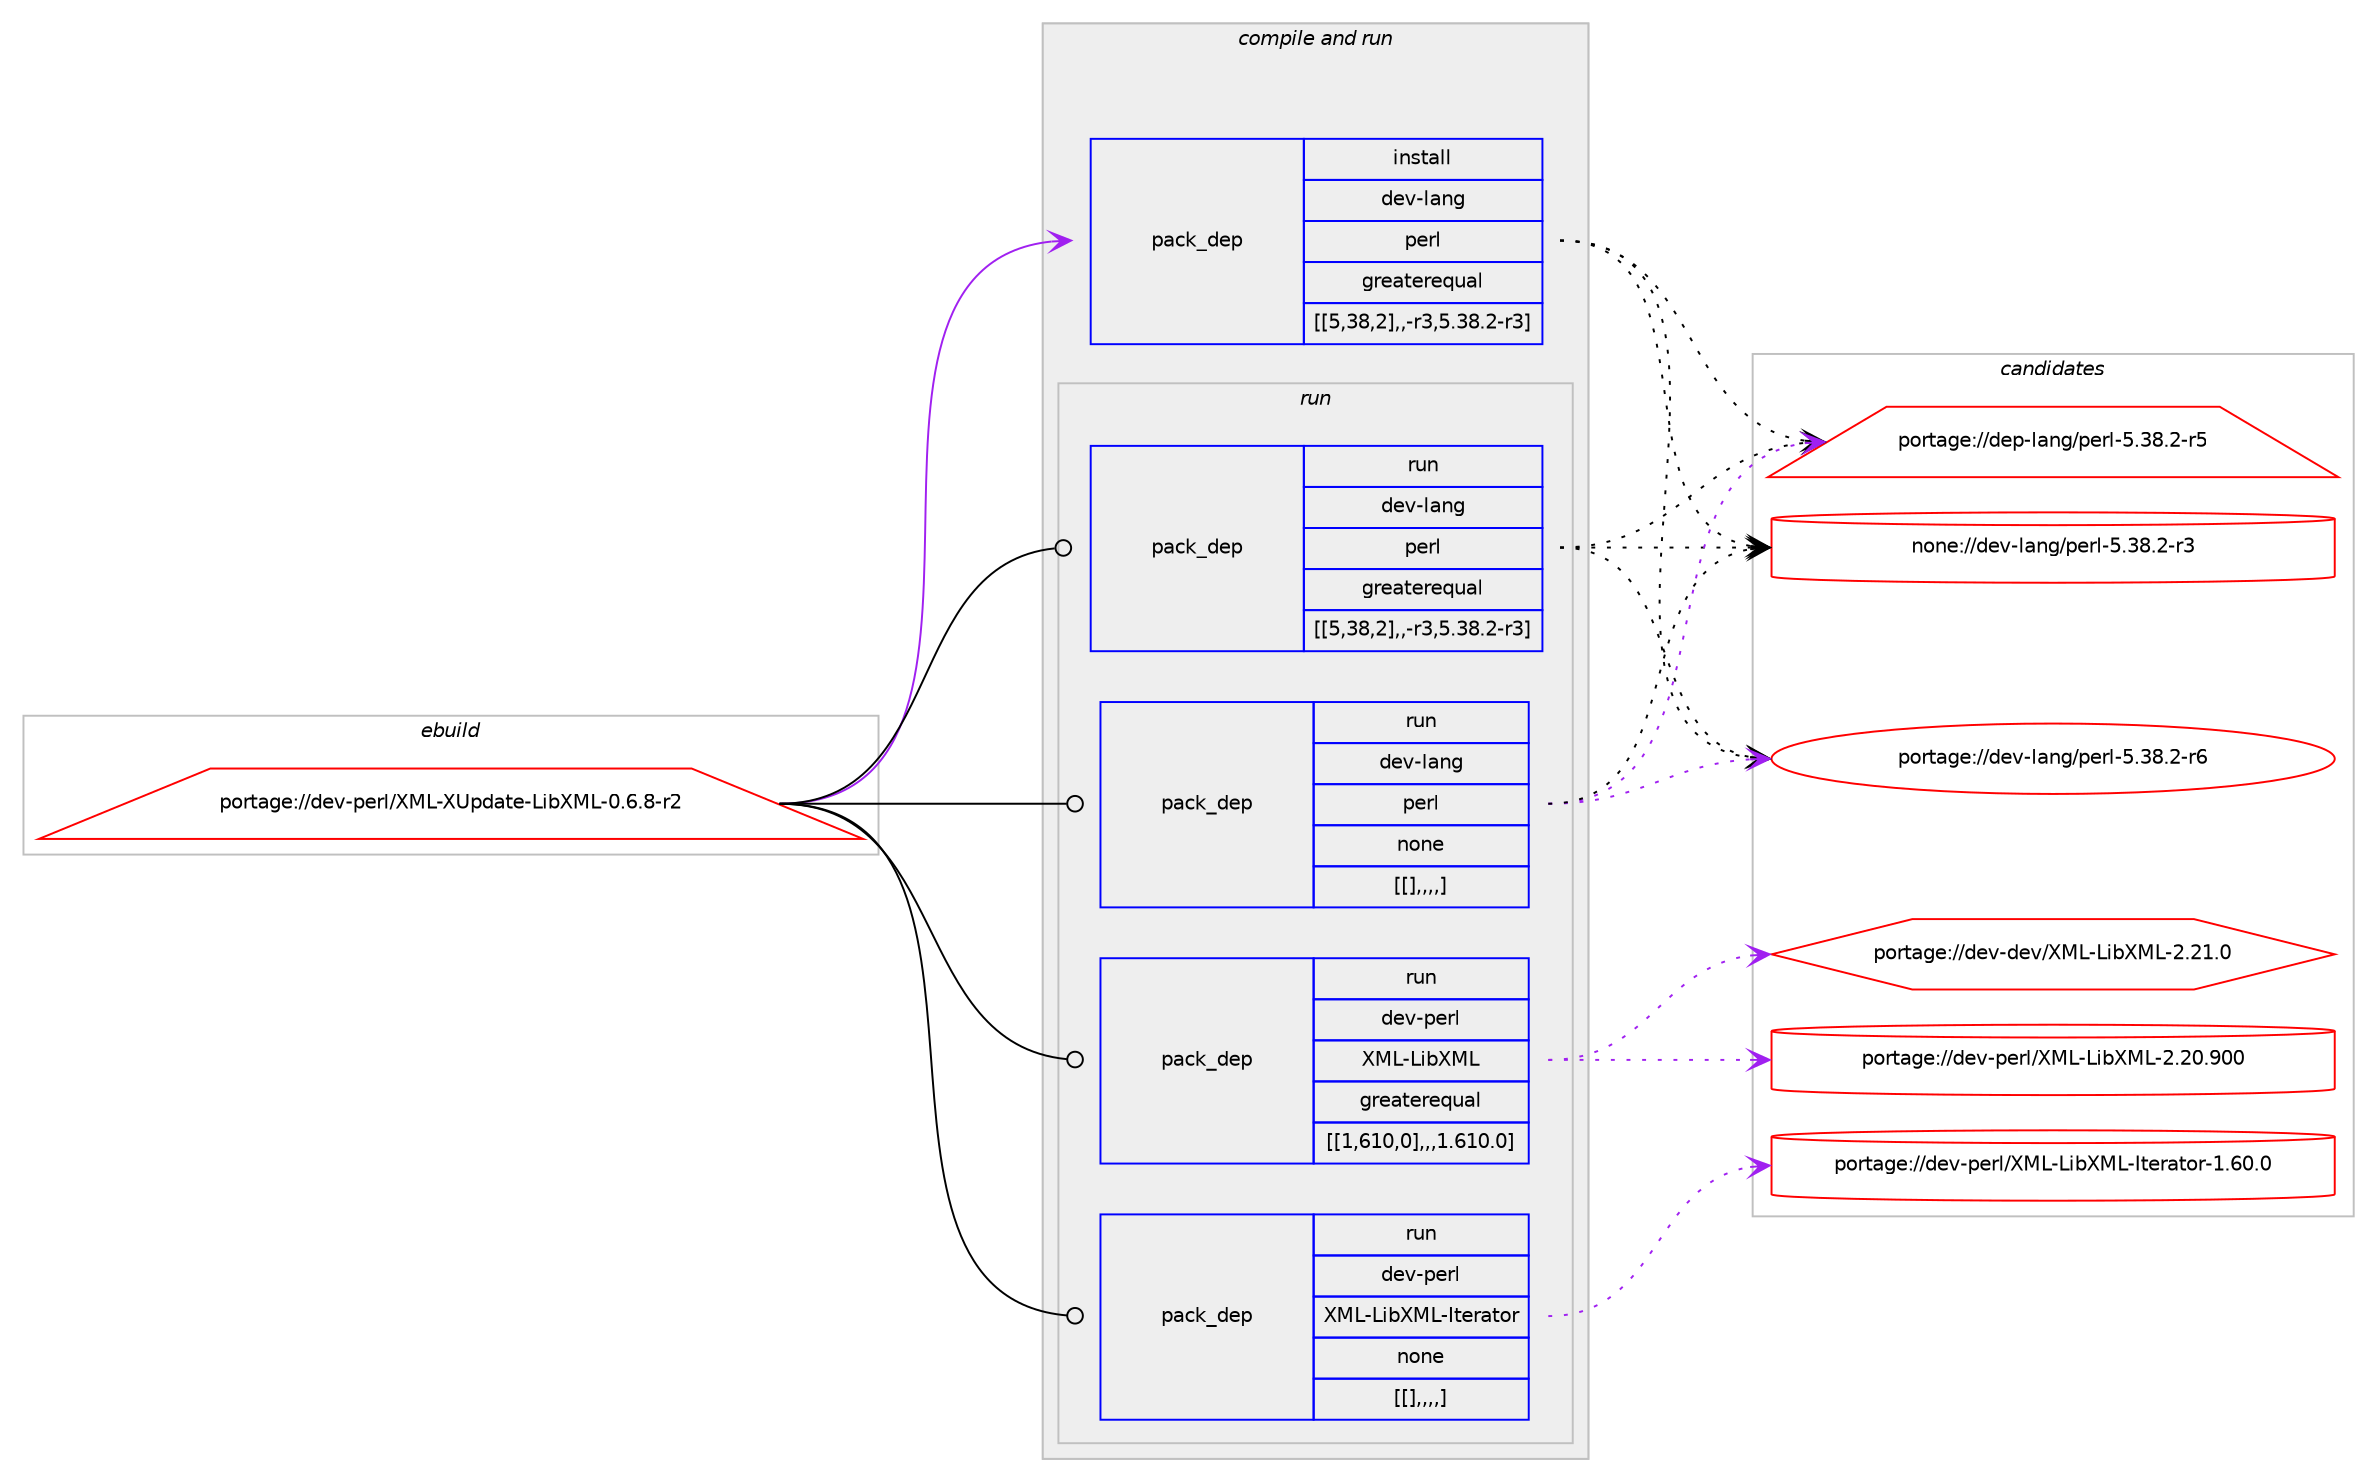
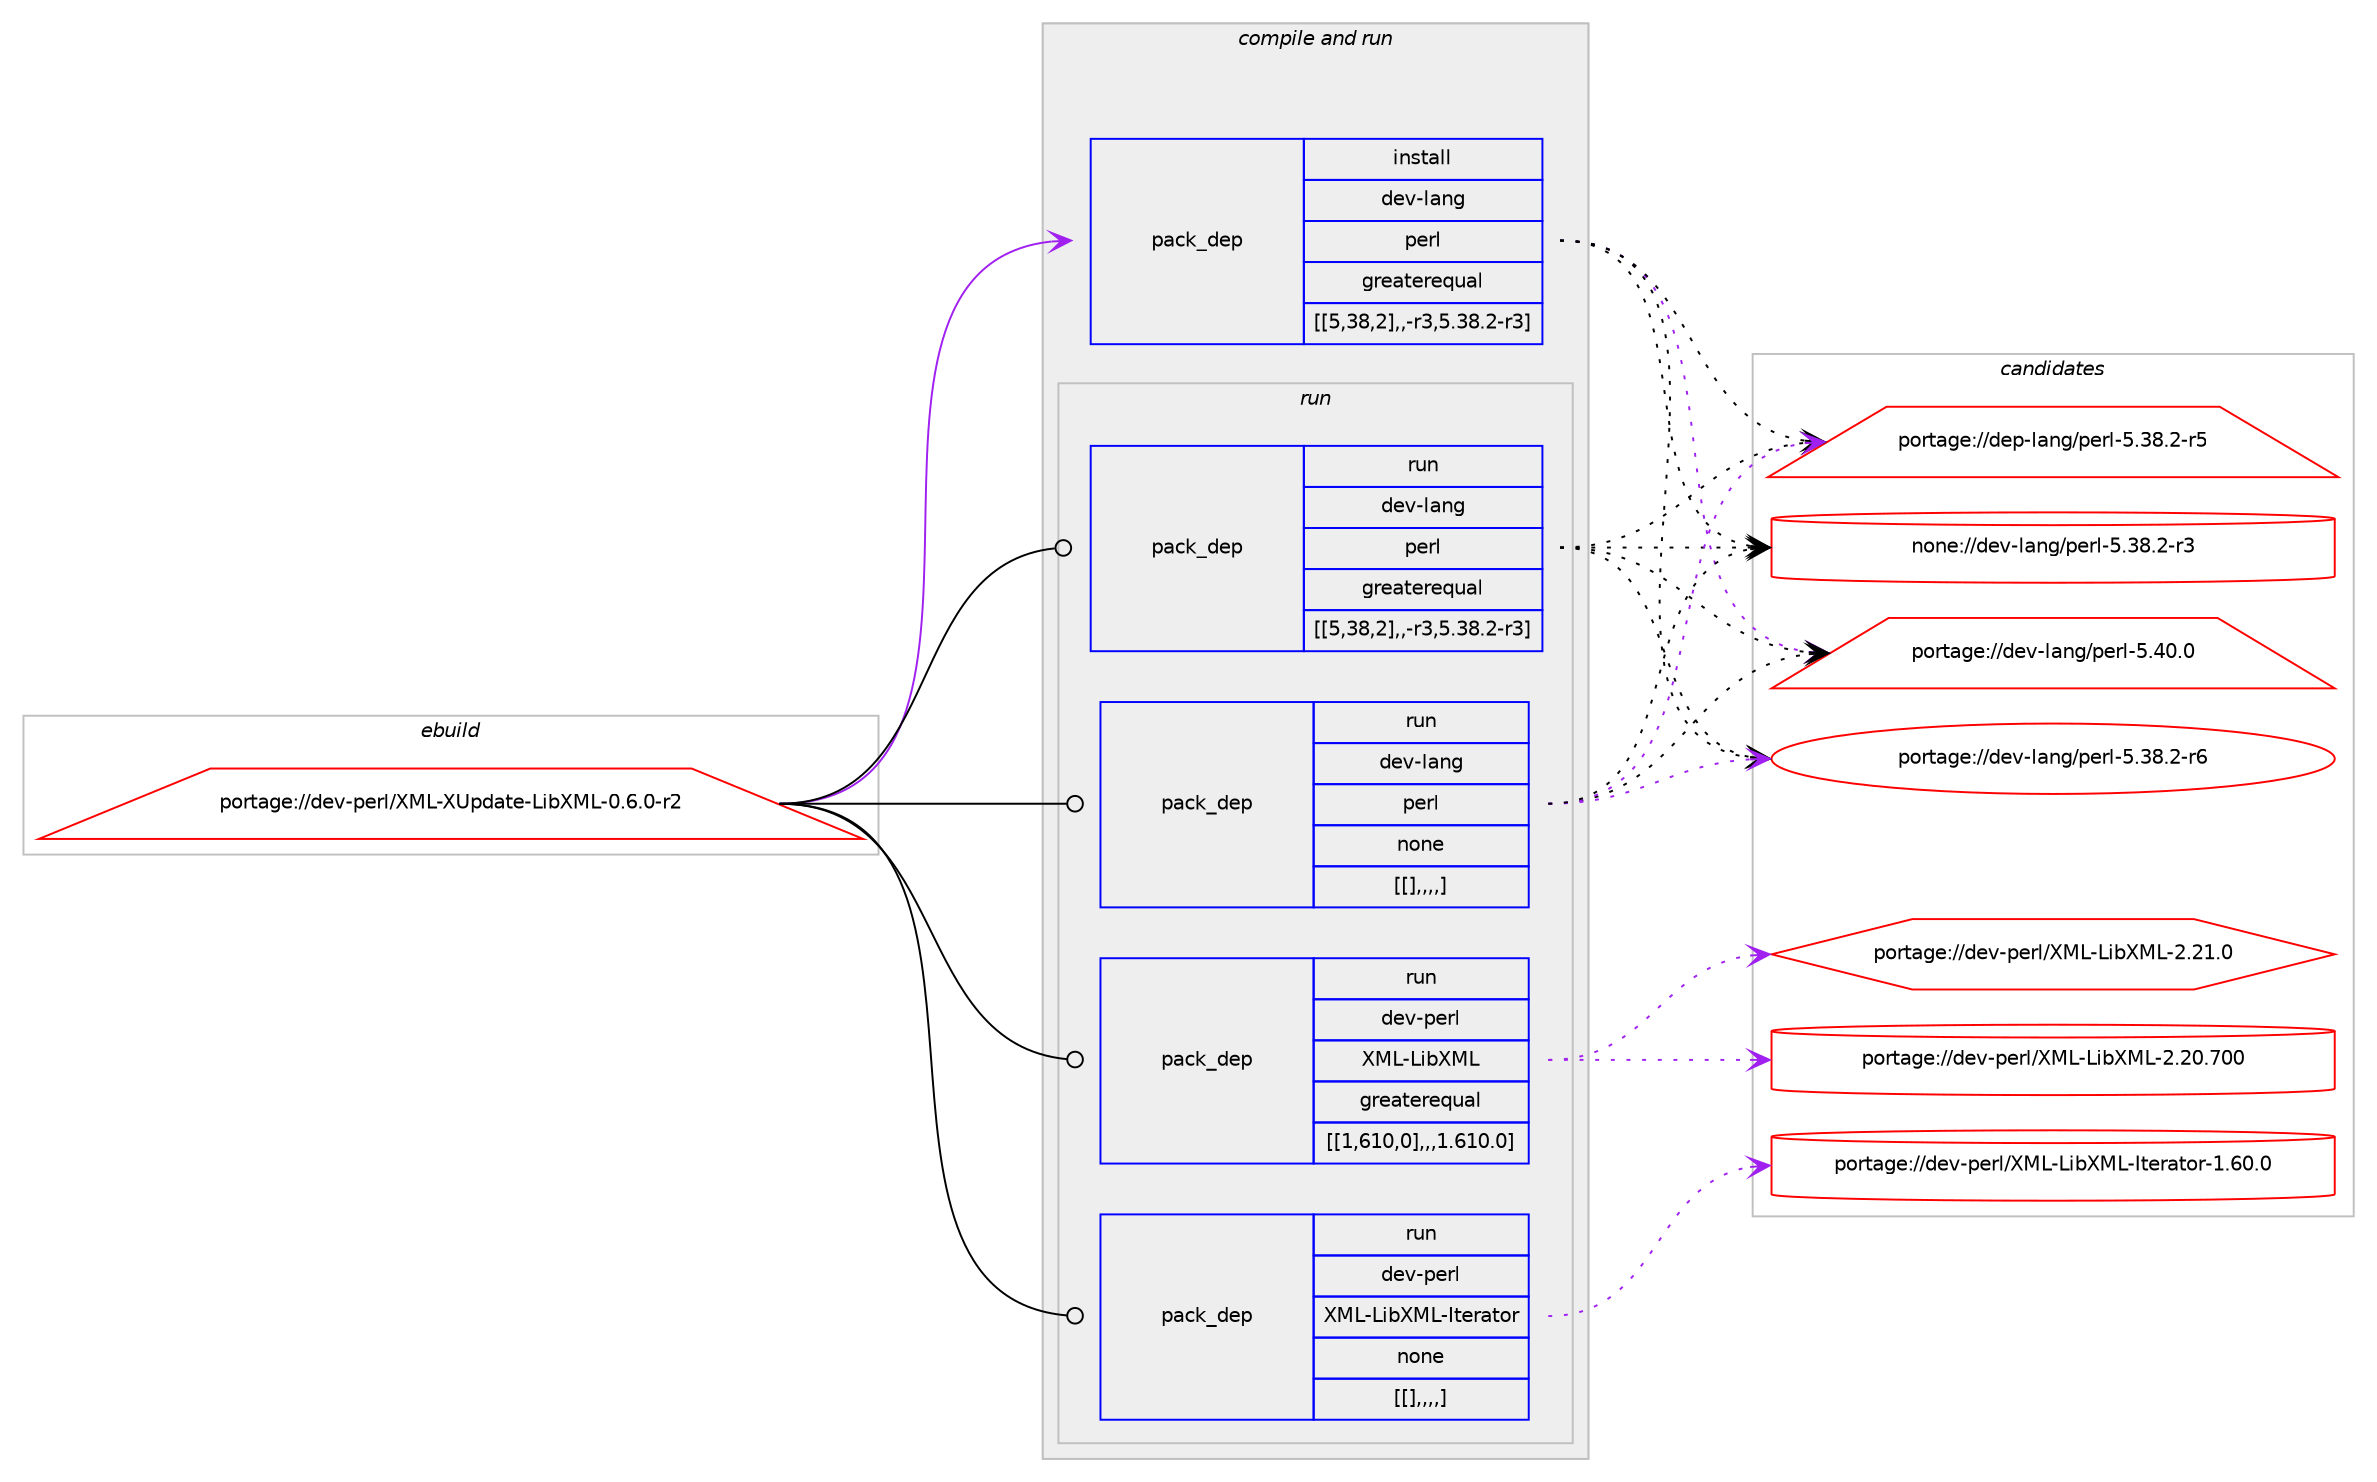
none -> (2053, 653)
(451, 804) -> (451, 804)
(2053, 954) -> (2053, 954)
(2053, 1060) -> (2053, 1060)
